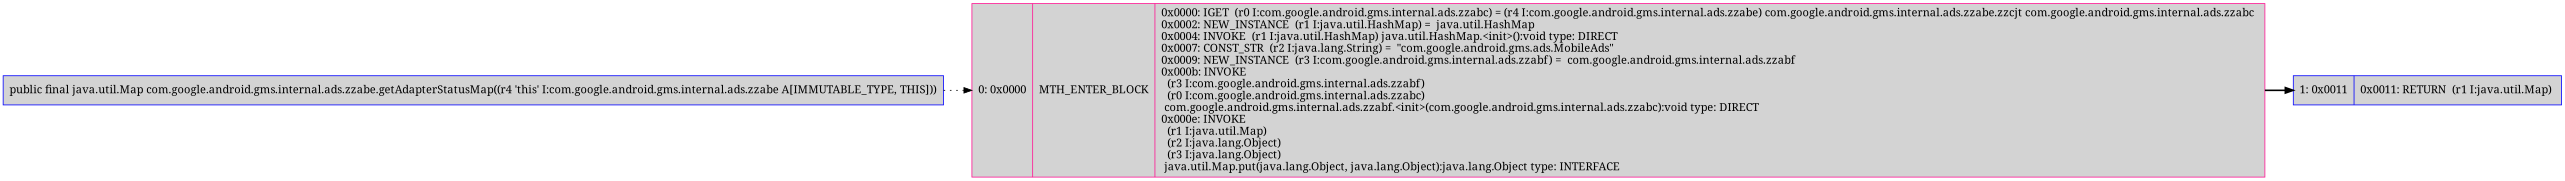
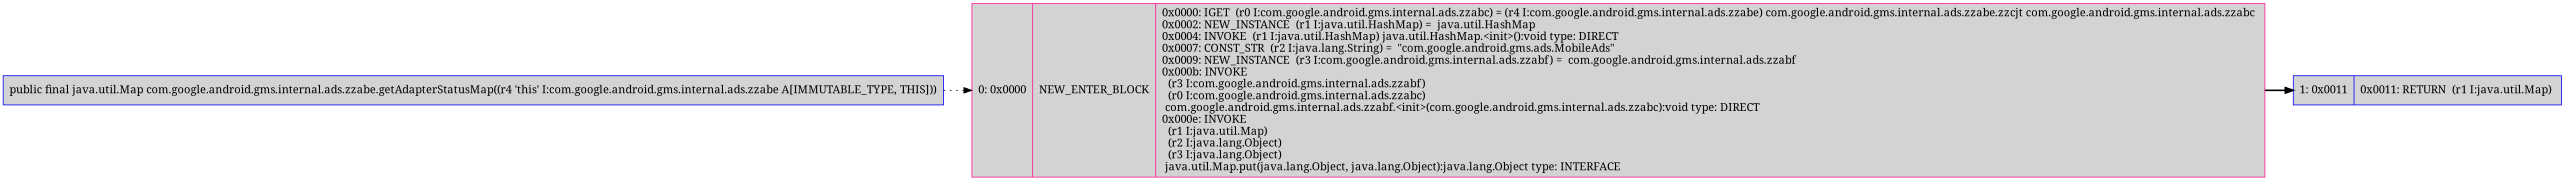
(1094, 90) -> (1094, 90)
